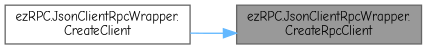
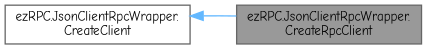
(207, 33) -> (220, 16)
